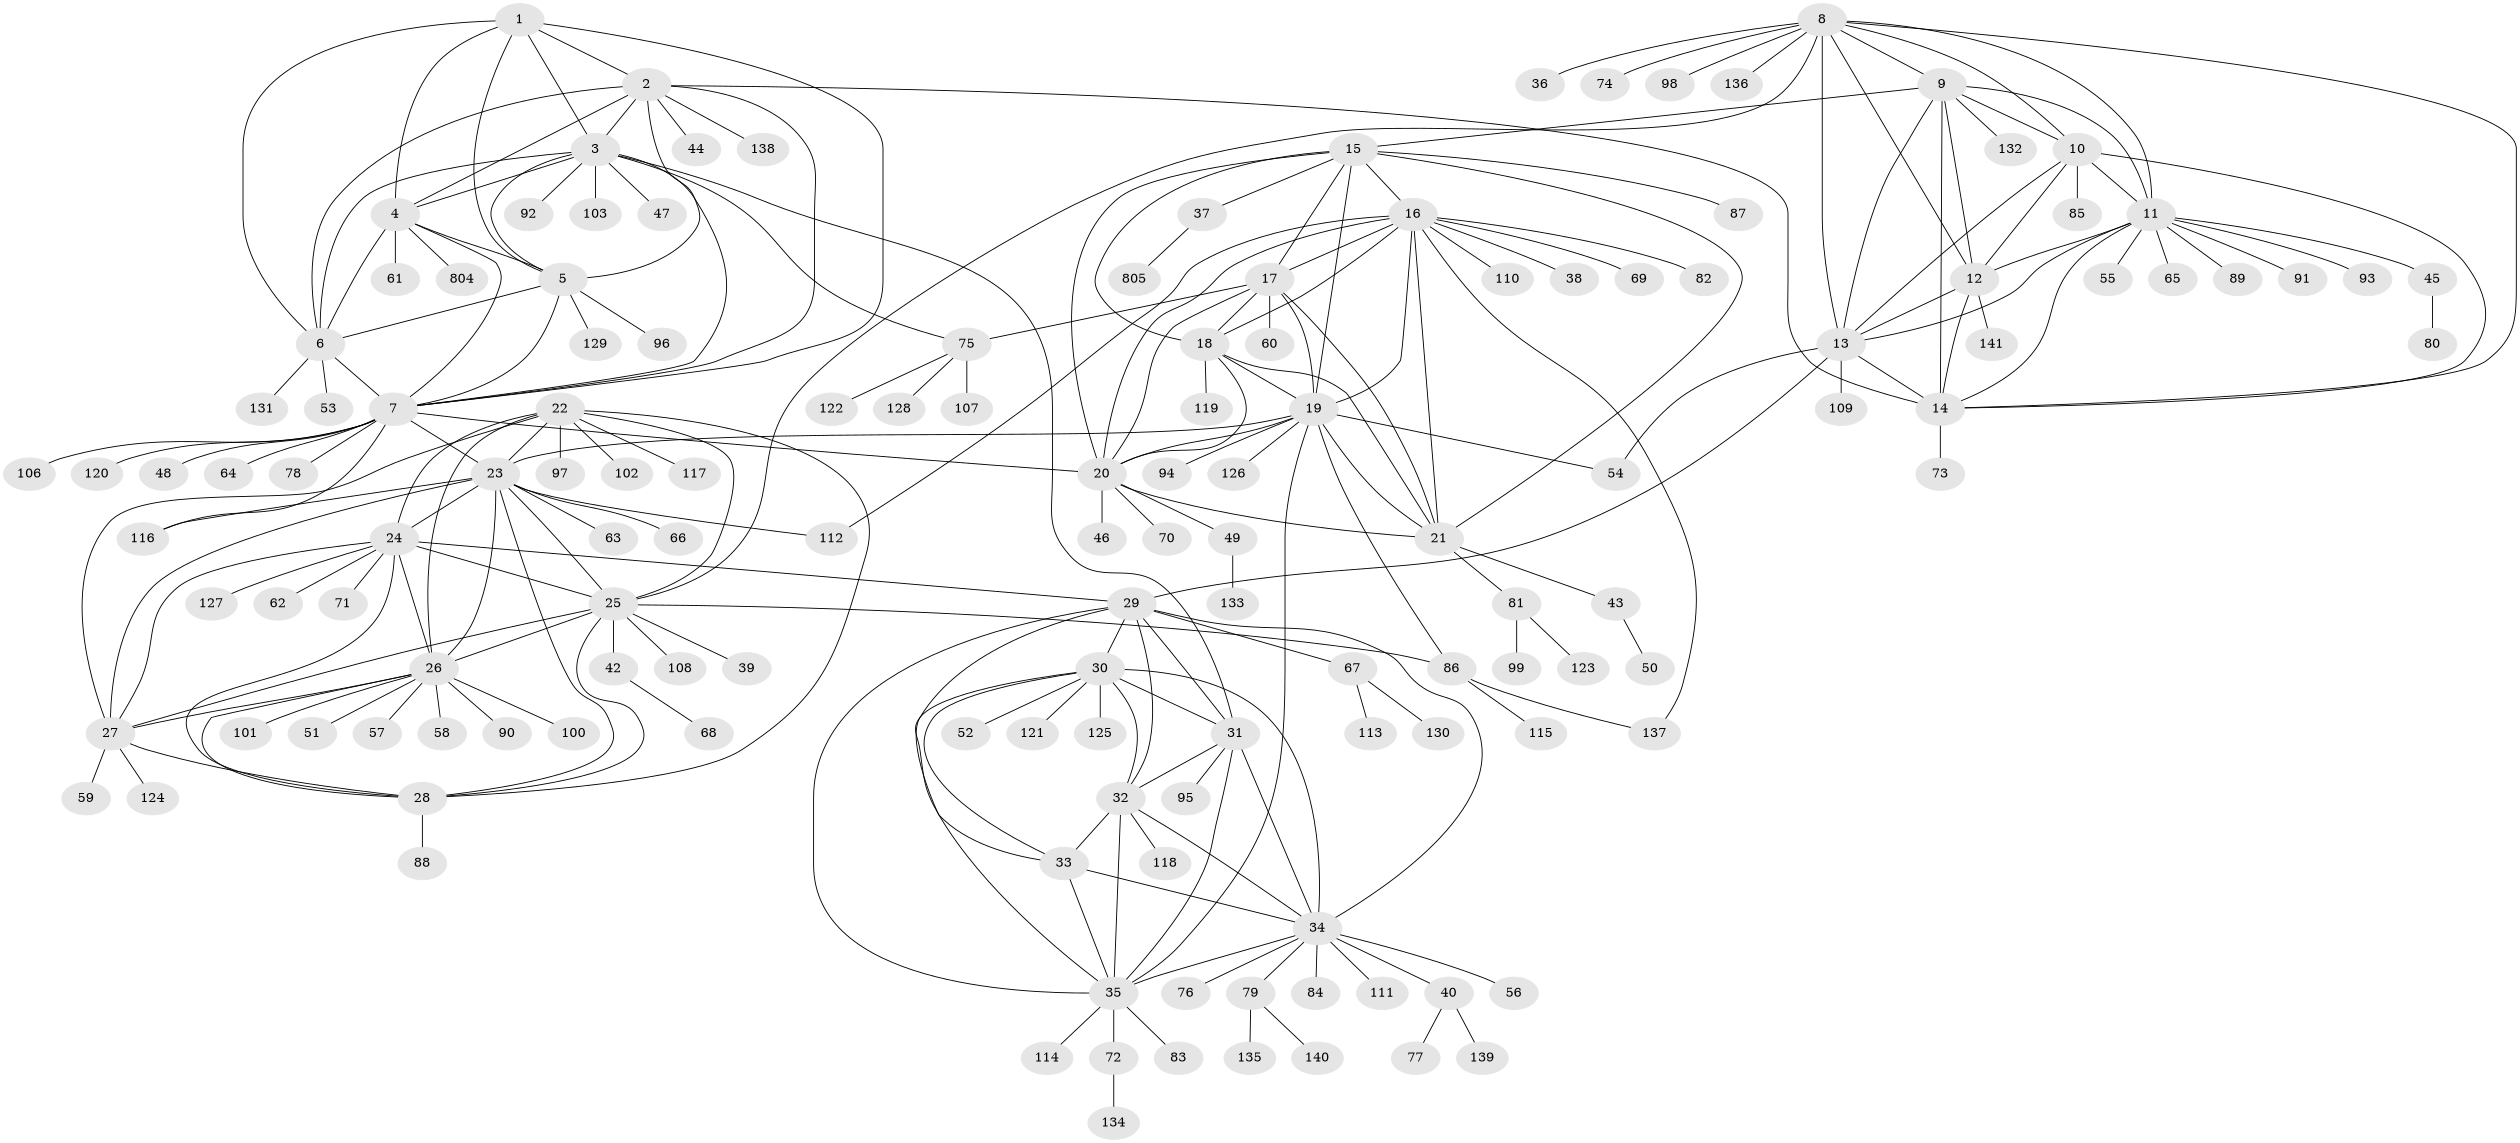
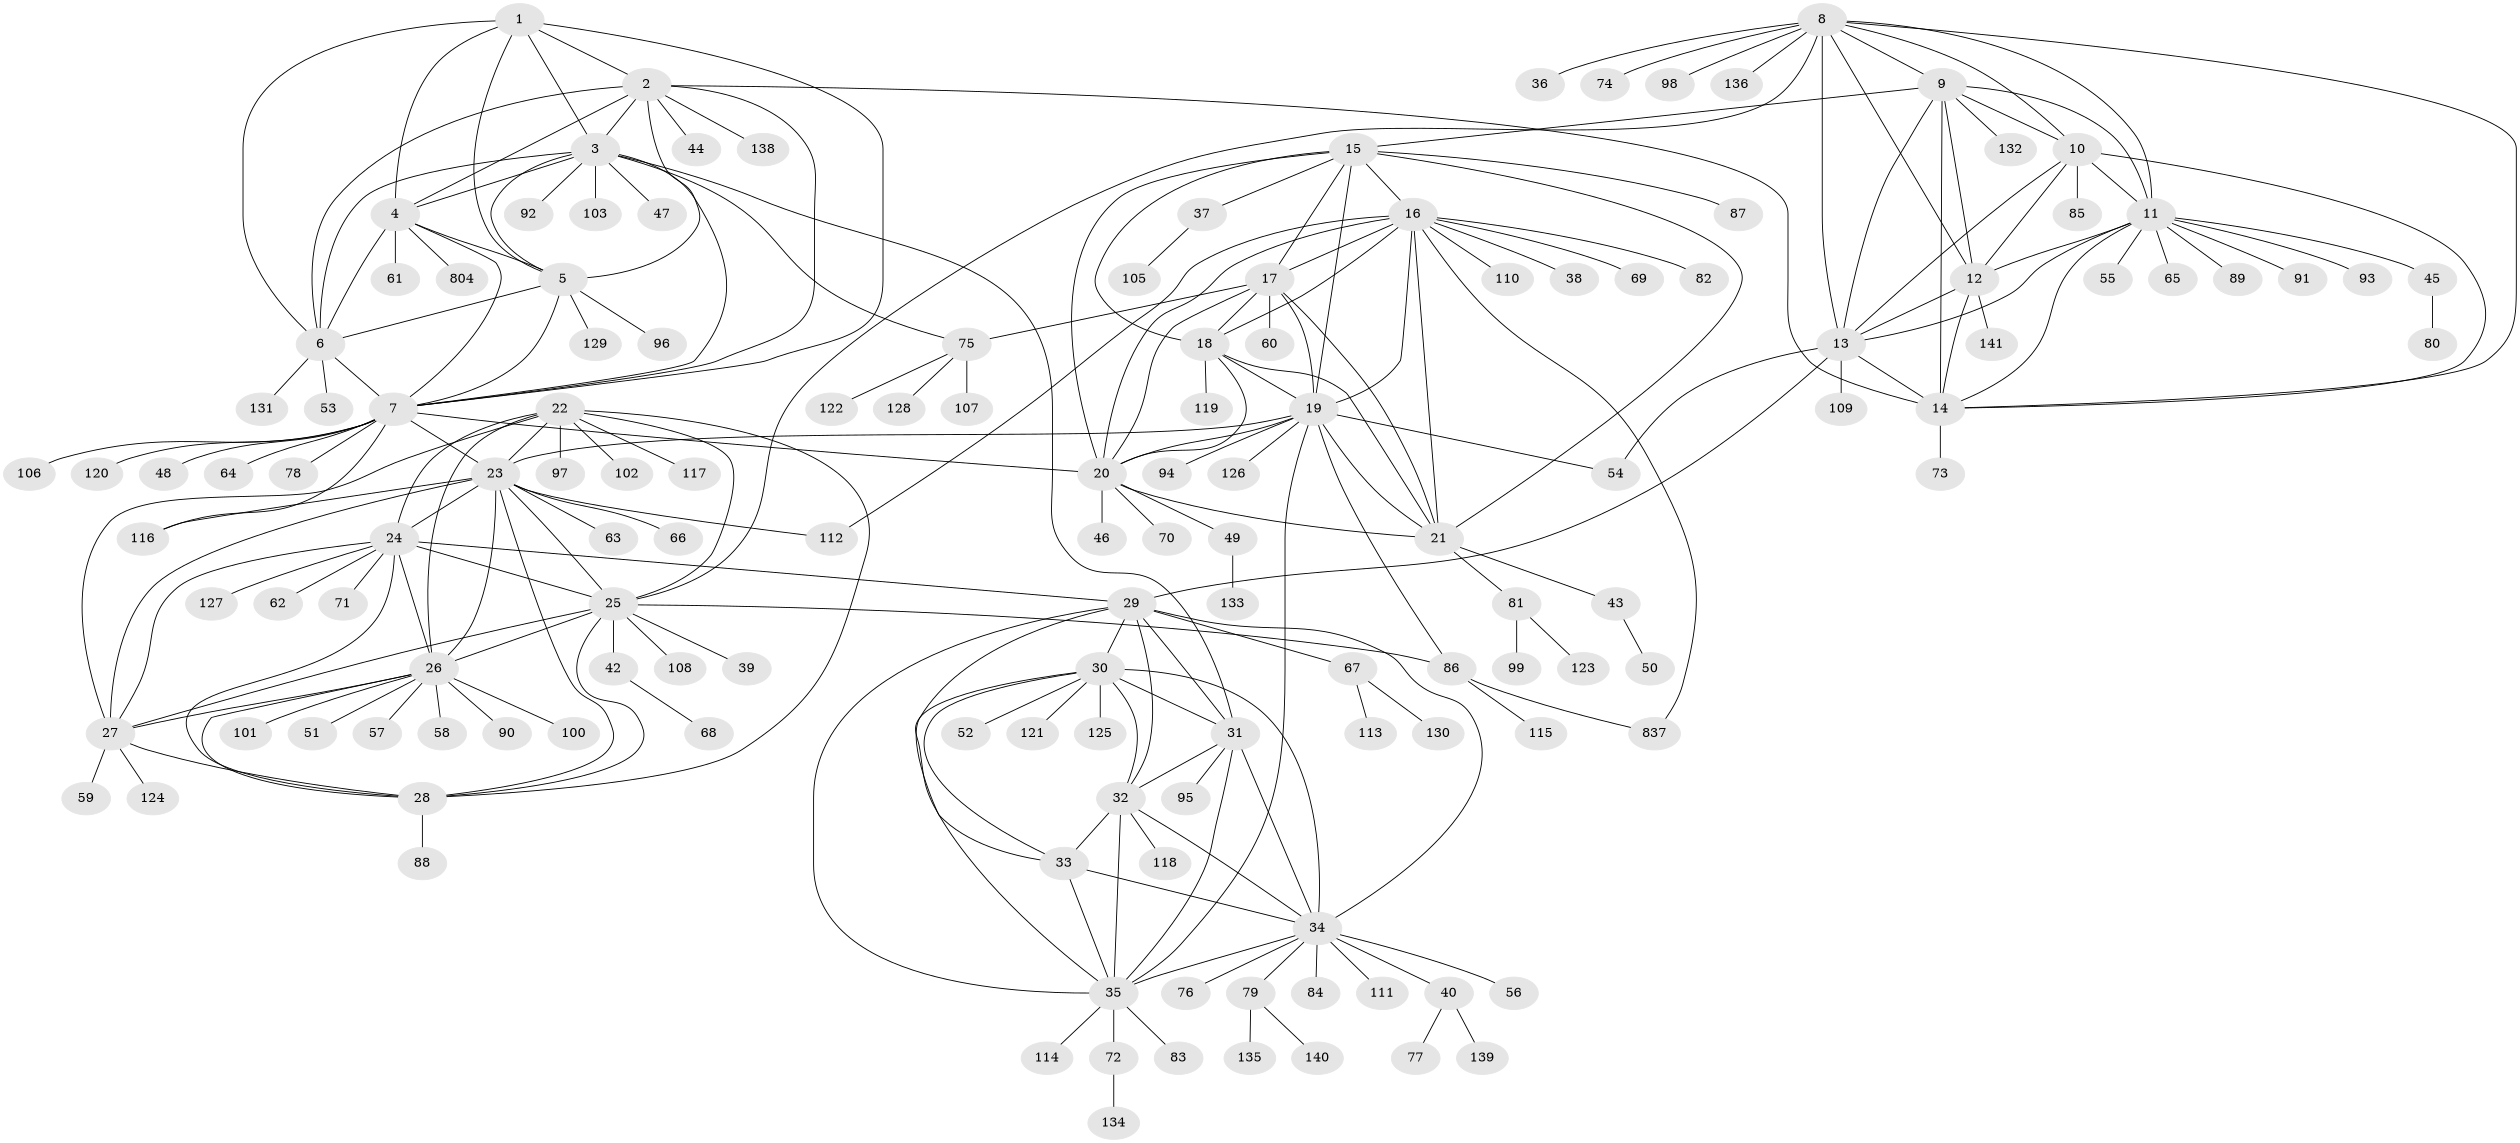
(1134, 279) -> (1134, 279)
(1655, 734) -> (1655, 734)
